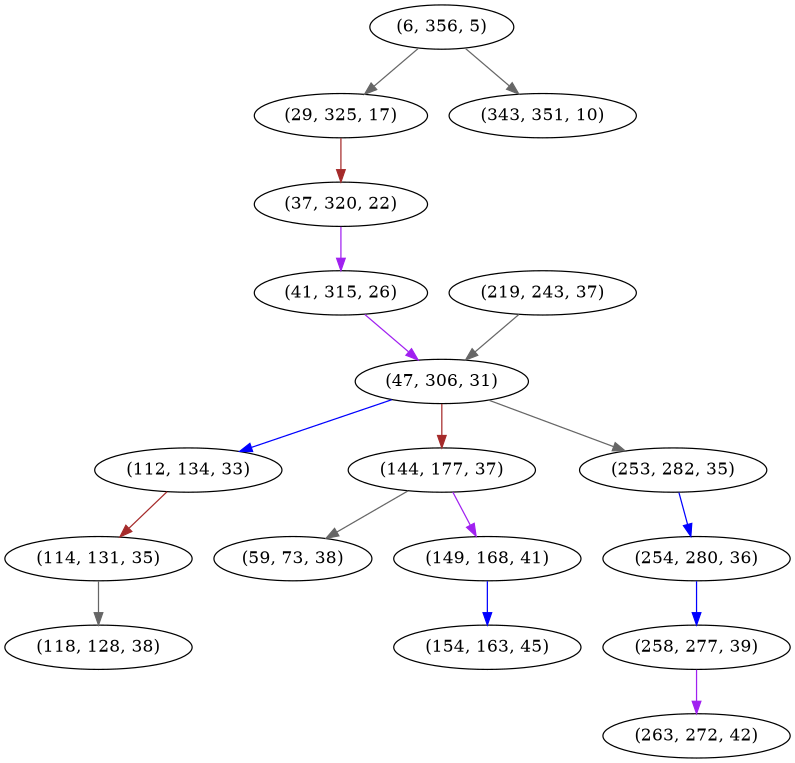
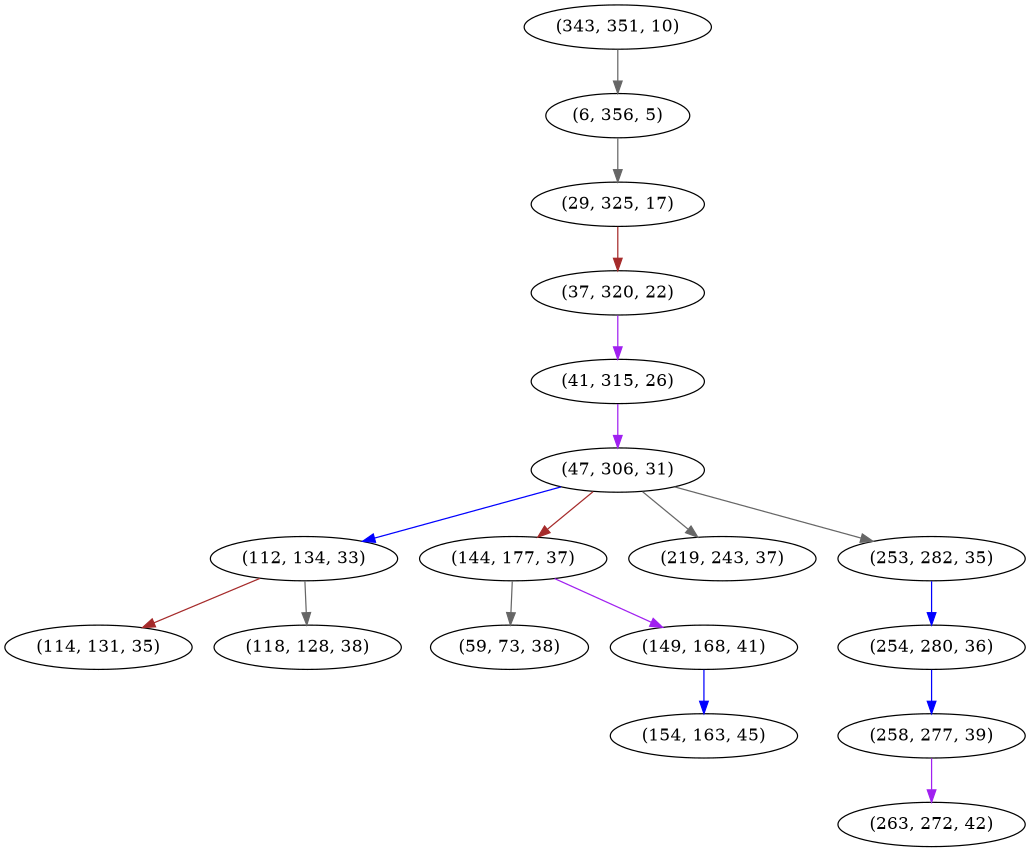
(487, 67) -> (618, 65)
(497, 333) -> (665, 510)
(98, 597) -> (306, 597)
